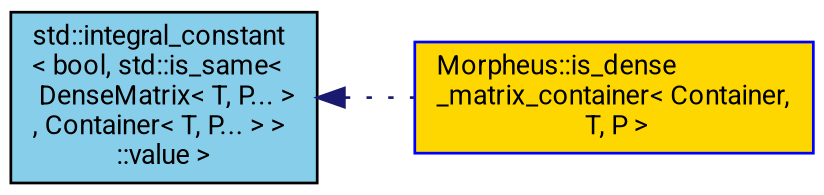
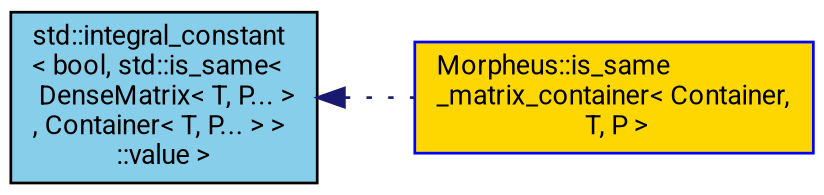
(614, 98) -> (614, 98)
